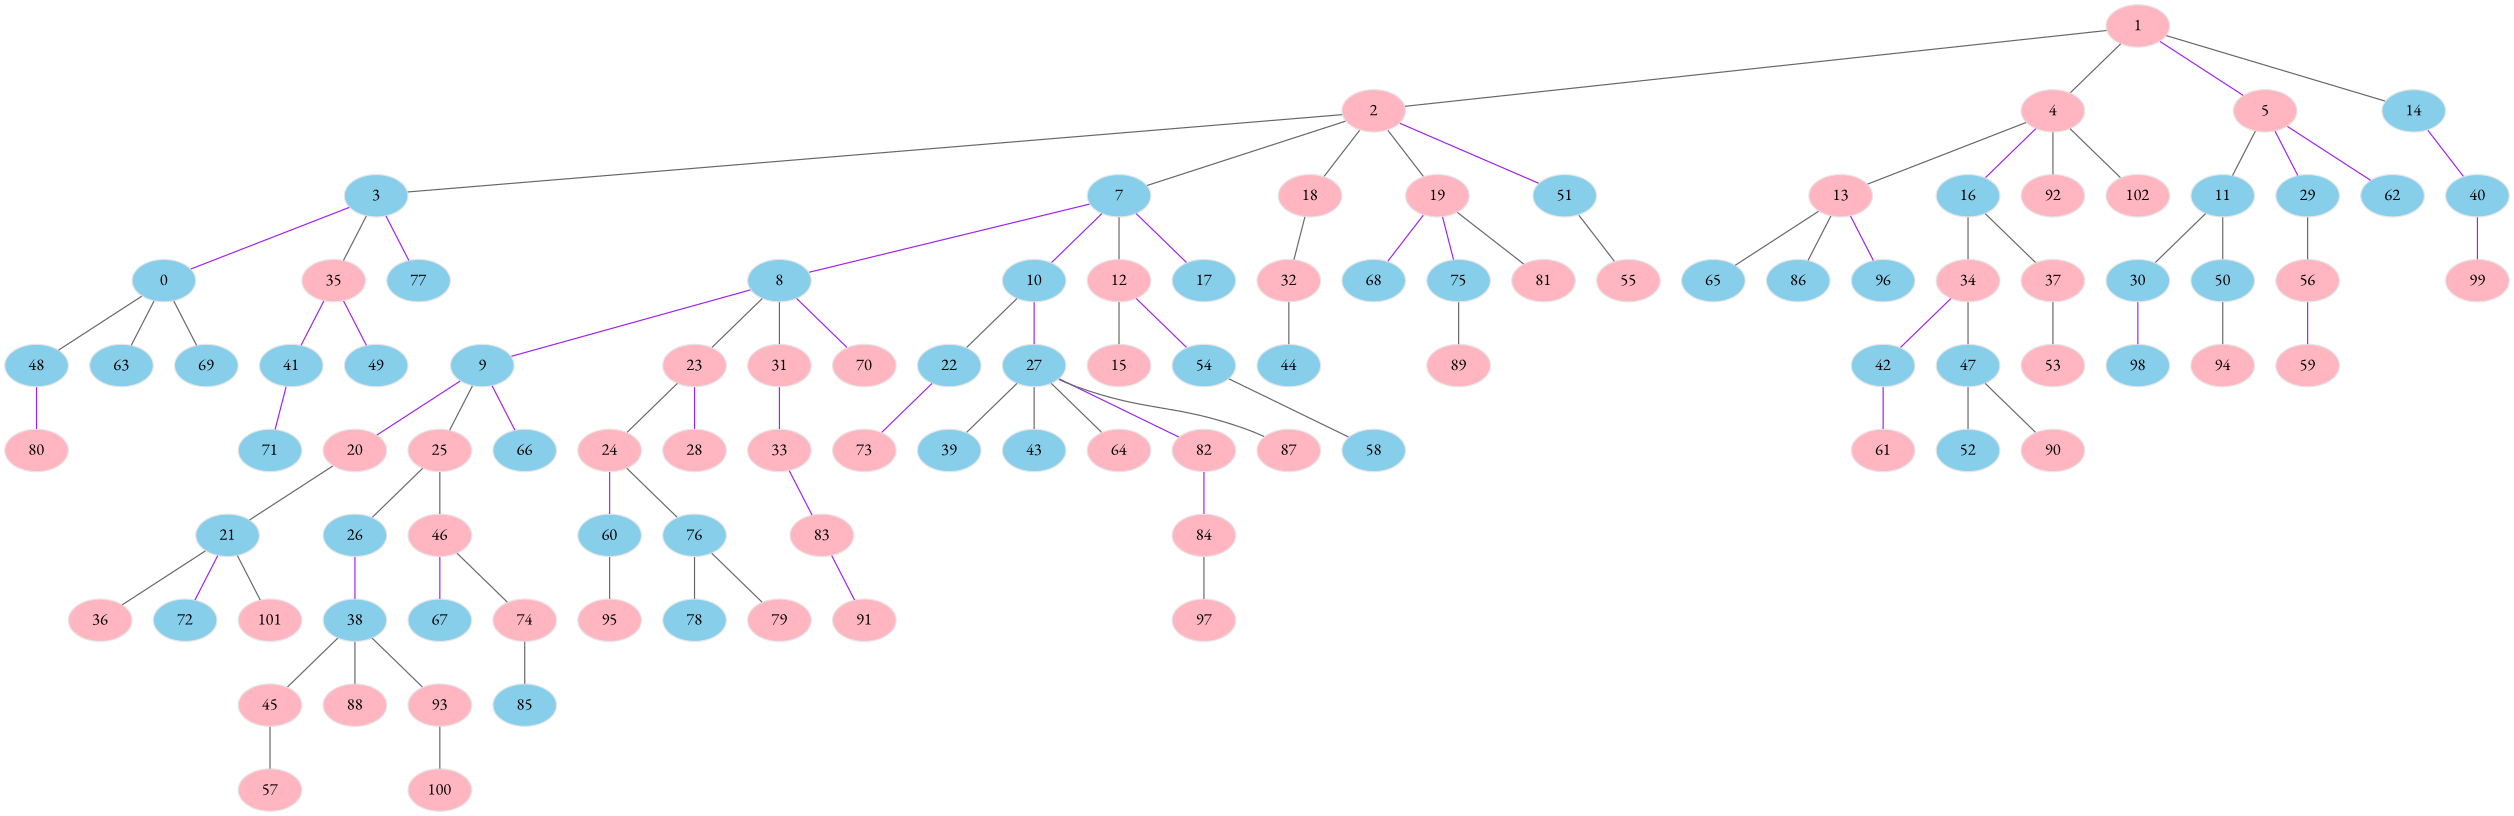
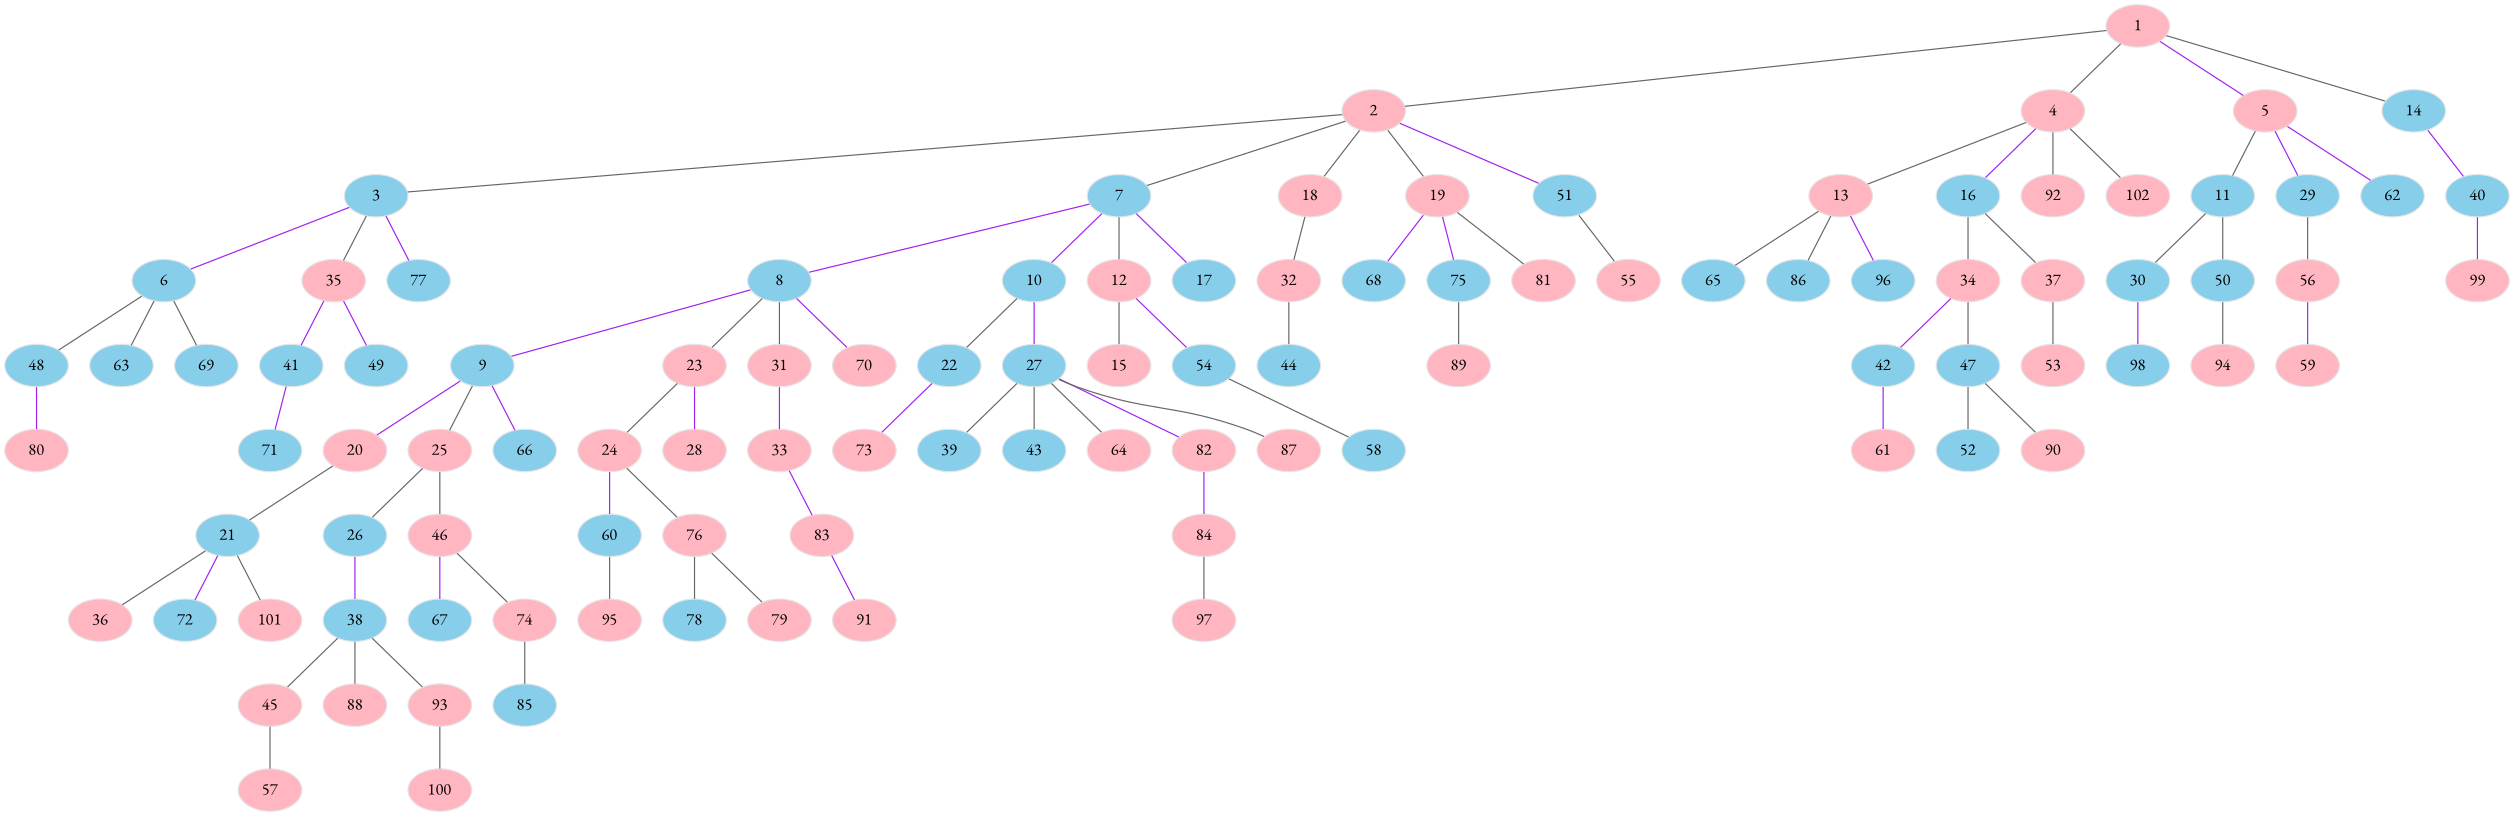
(164, 281) -> (164, 281)
(695, 535) -> (695, 535)
